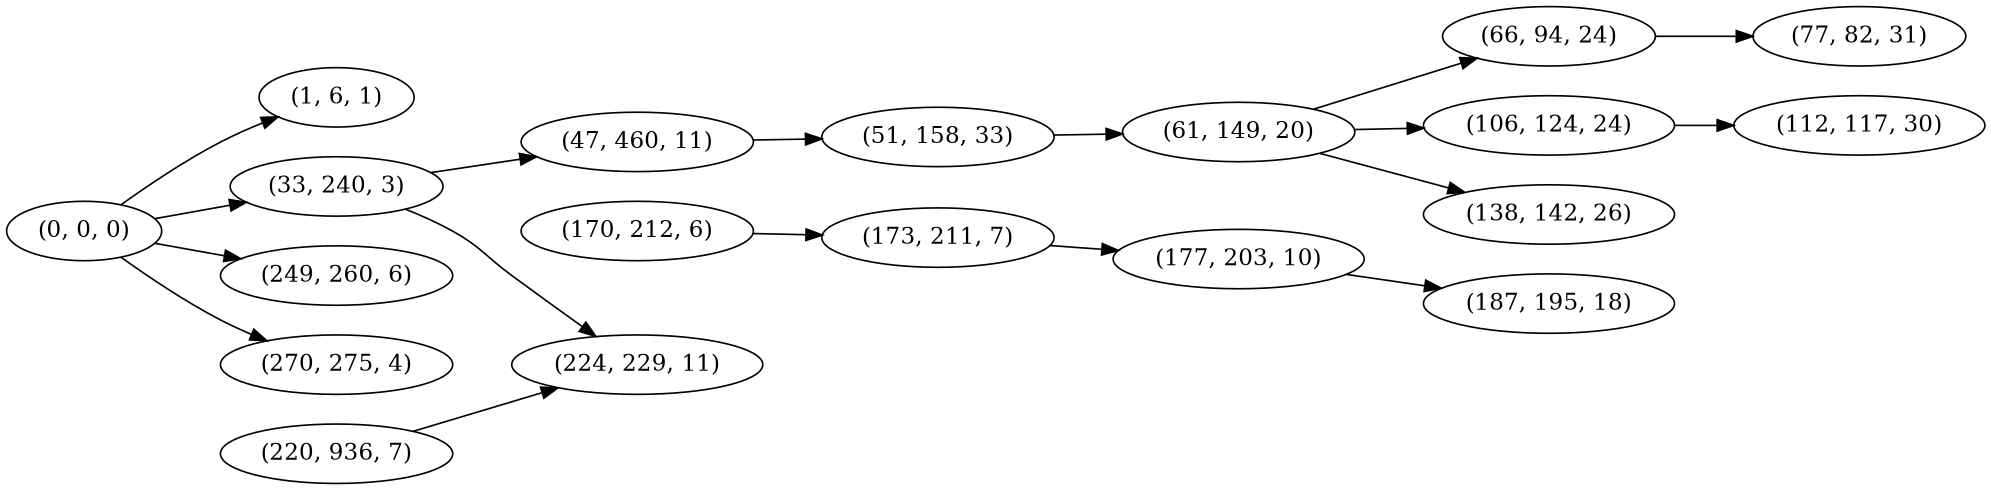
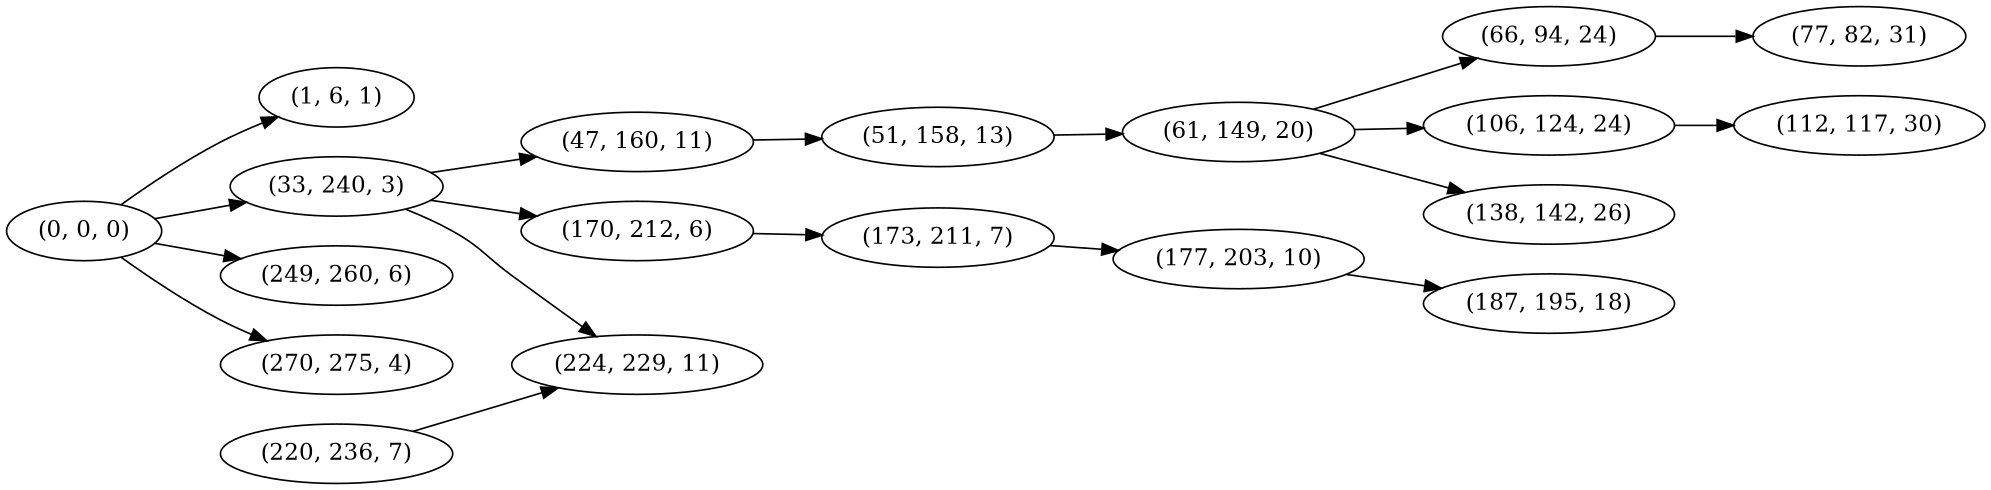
(938, 137) -> (938, 137)
(637, 142) -> (637, 142)
none -> (475, 207)
(337, 454) -> (337, 454)
